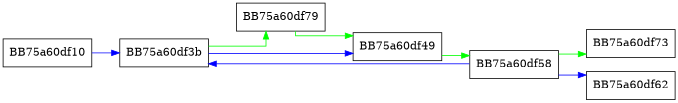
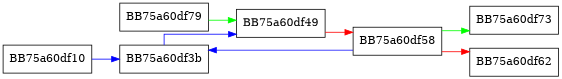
(241, 46) -> none
(452, 56) -> (335, 32)
(568, 75) -> (452, 52)
